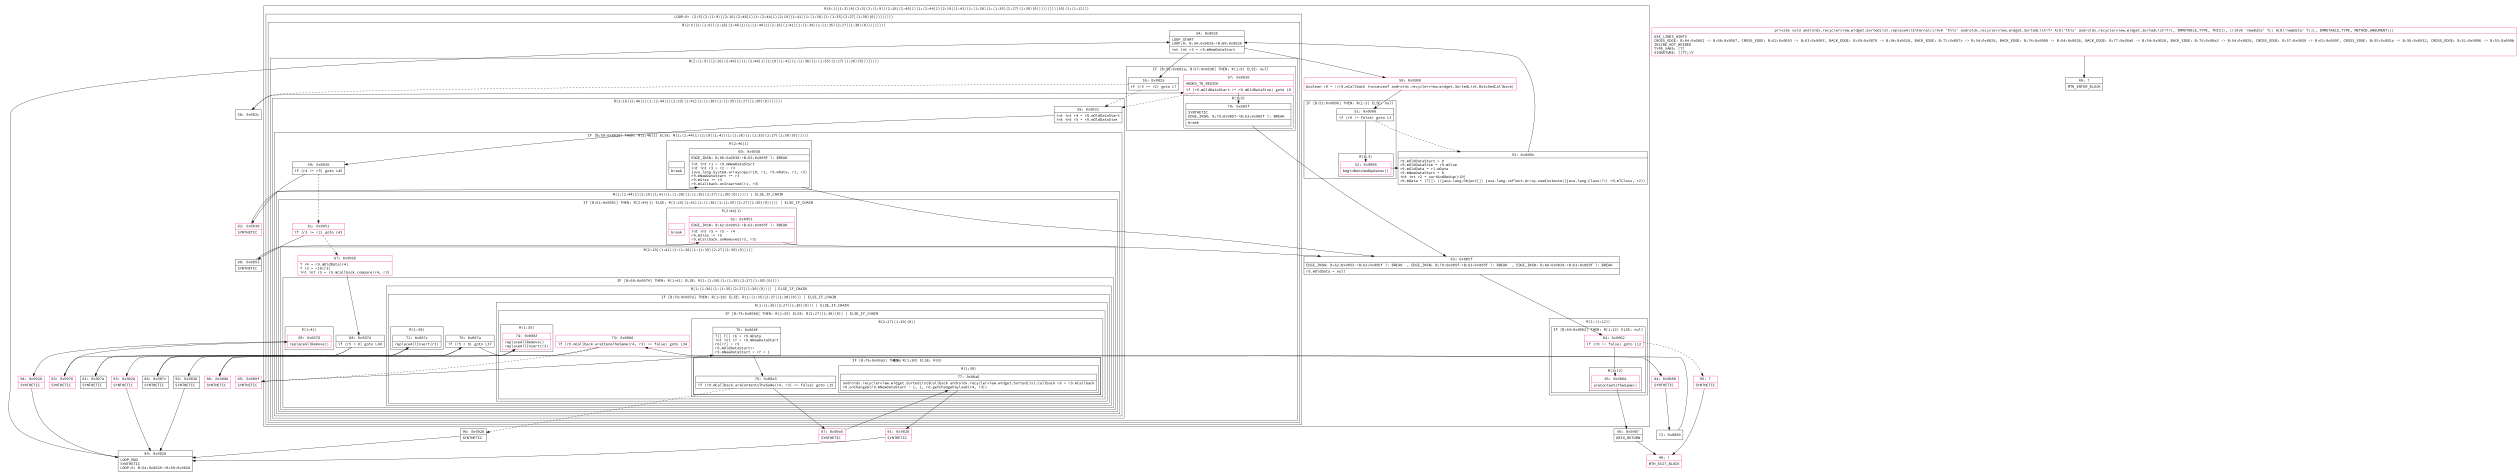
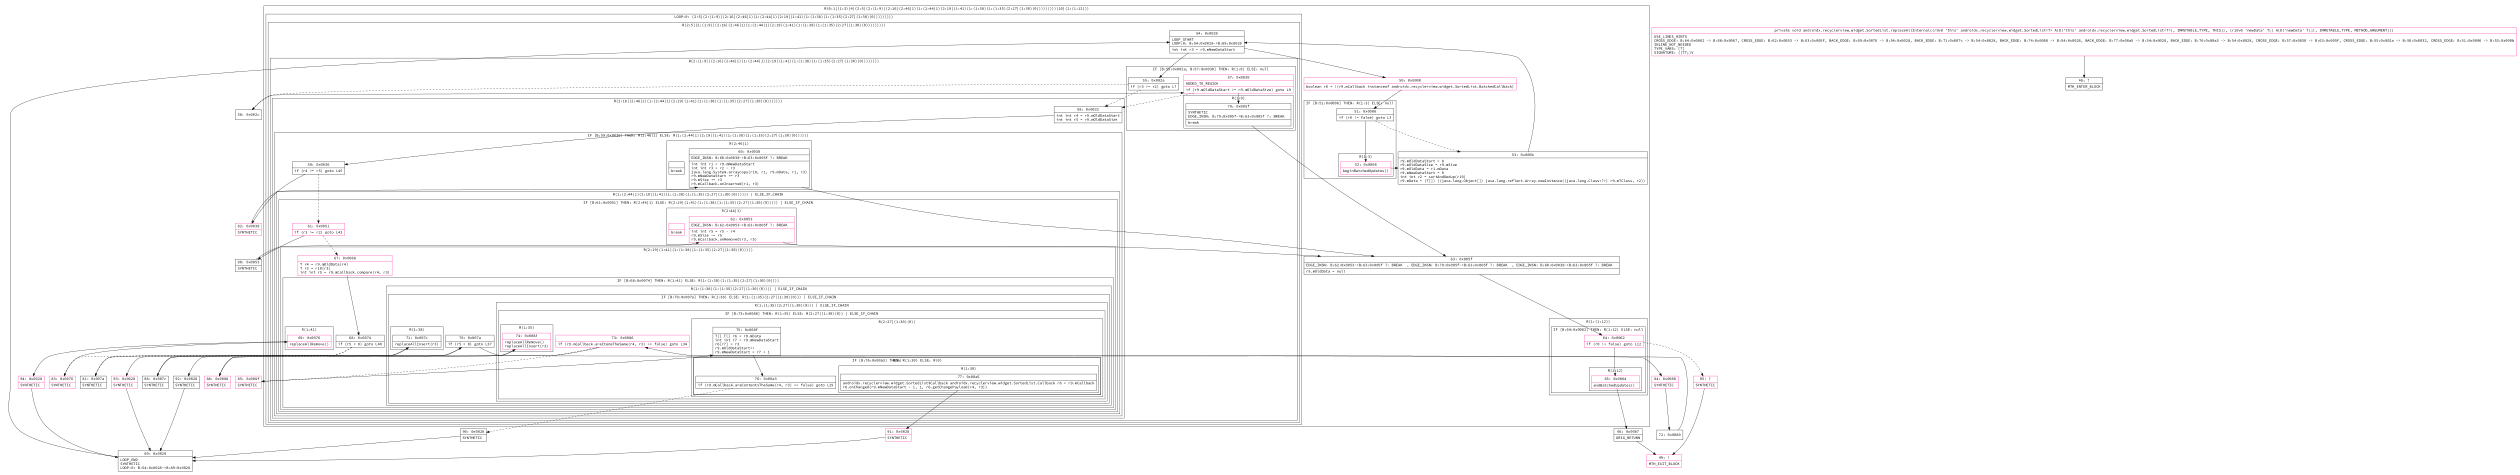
(205, 356) -> (205, 356)
(1615, 385) -> (1614, 385)
(832, 435) -> none
